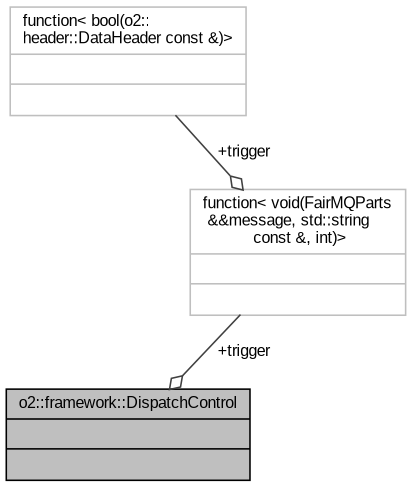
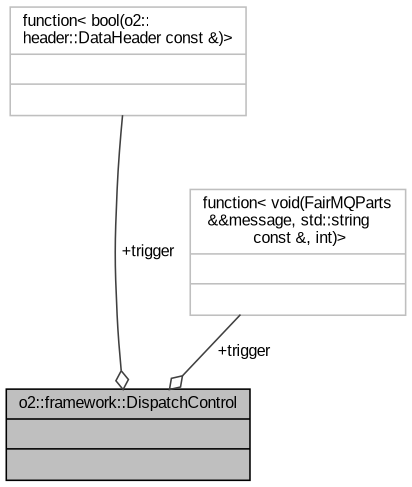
(203, 145) -> (115, 243)
